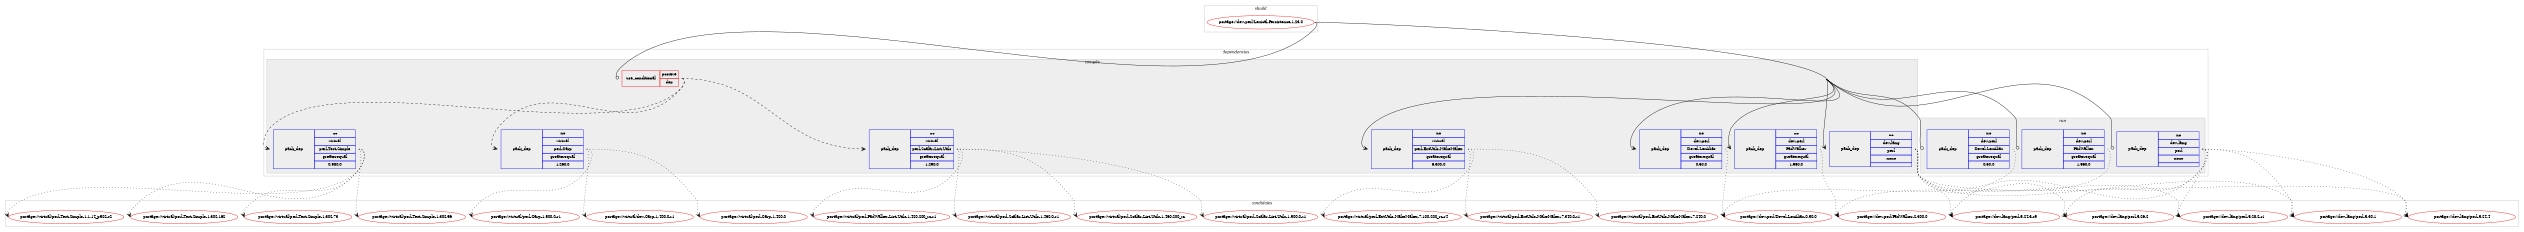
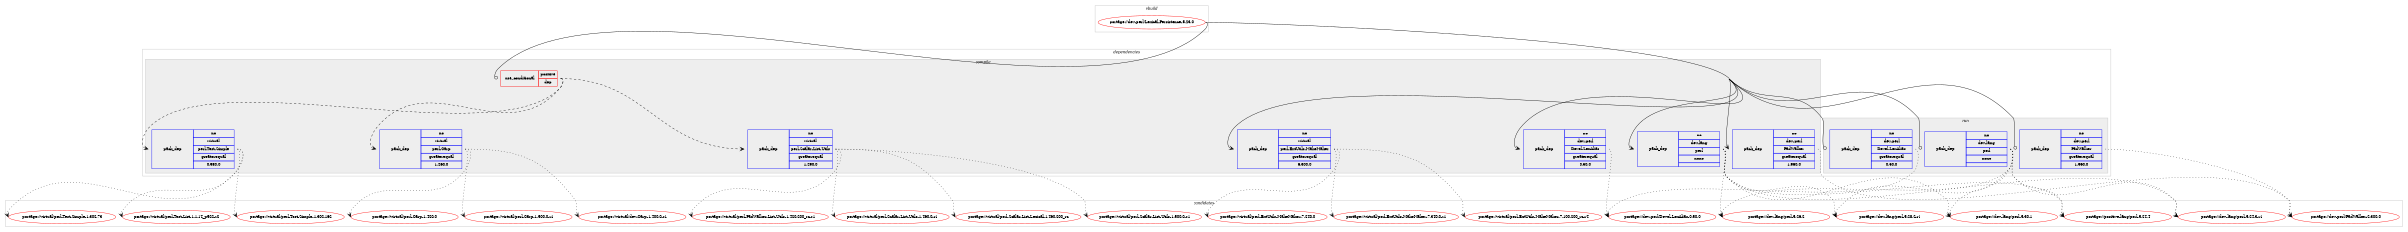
(1261, 22) -> (1152, 22)
(66, 217) -> (176, 217)
(412, 217) -> none
(1137, 217) -> (1018, 217)
(2006, 217) -> (2232, 217)
(2462, 217) -> (2118, 217)
